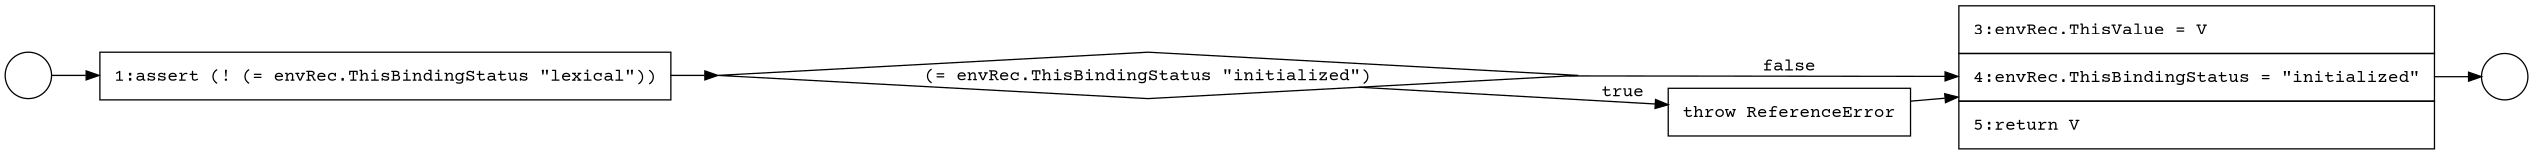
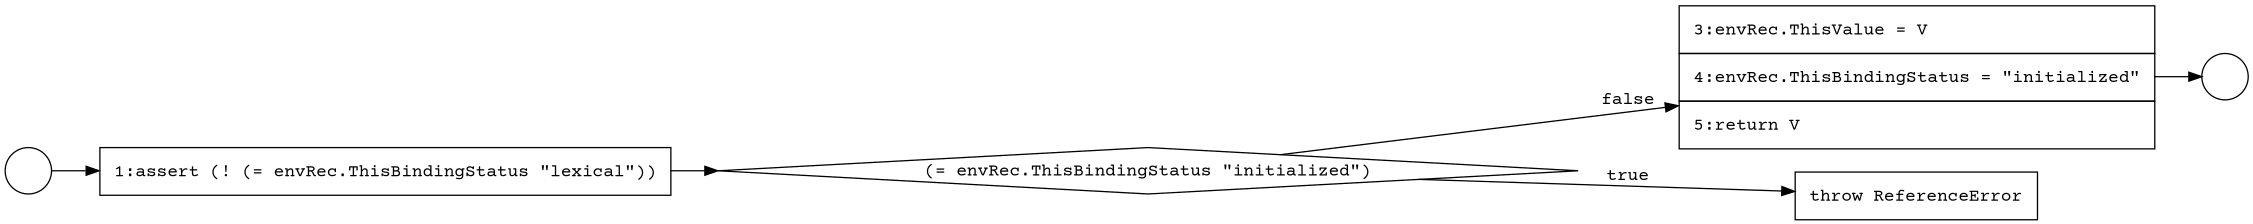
(1928, 100) -> none
